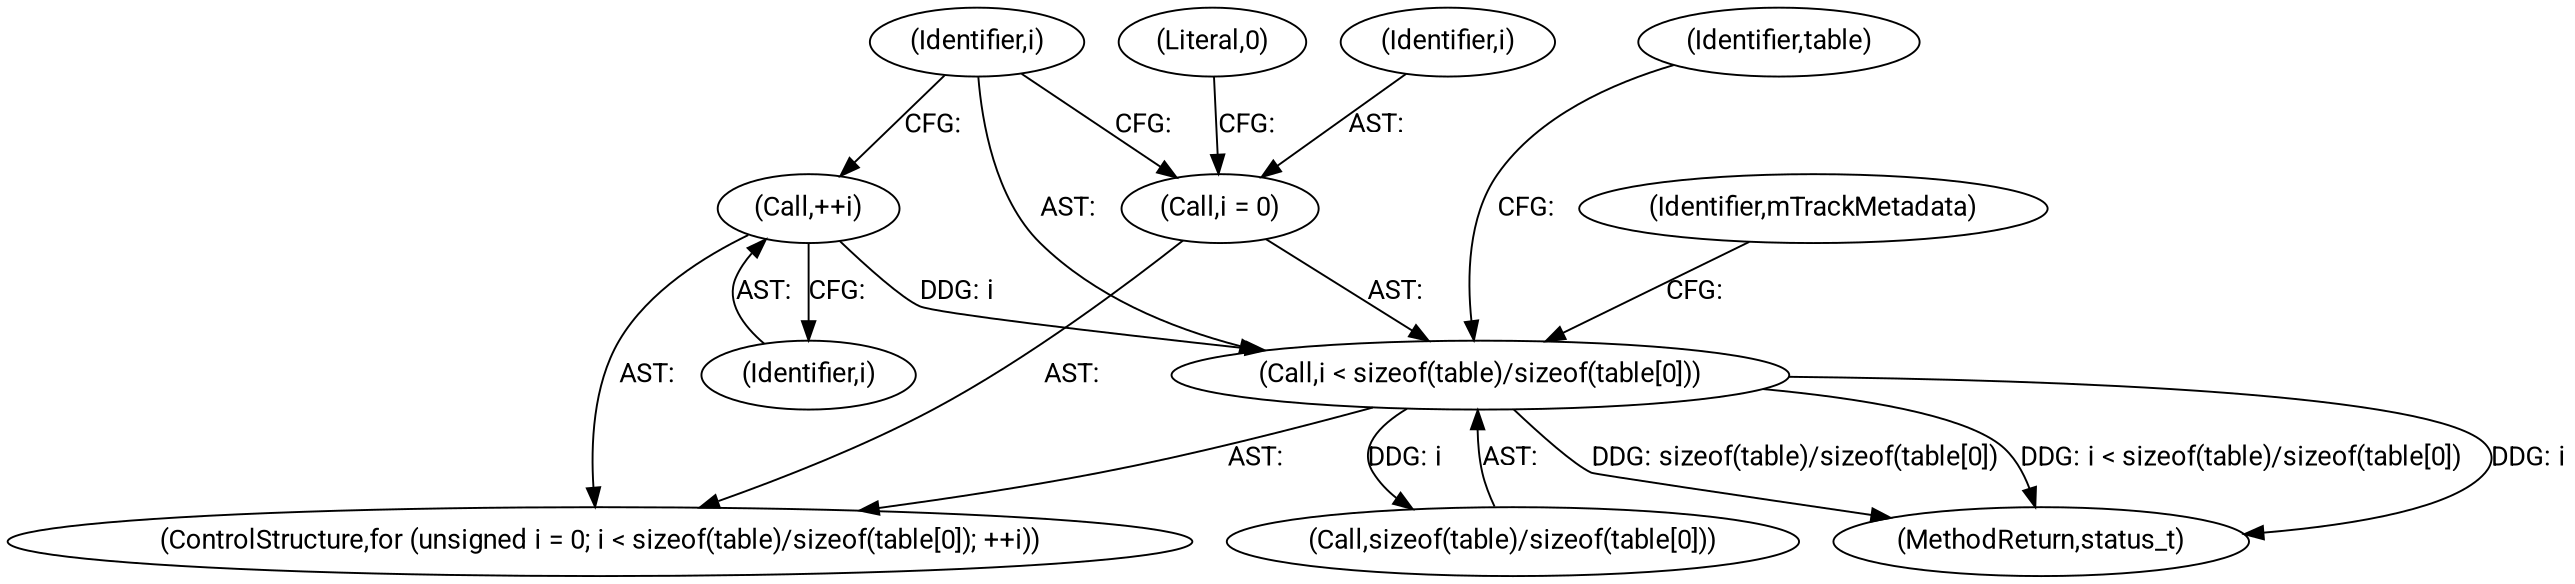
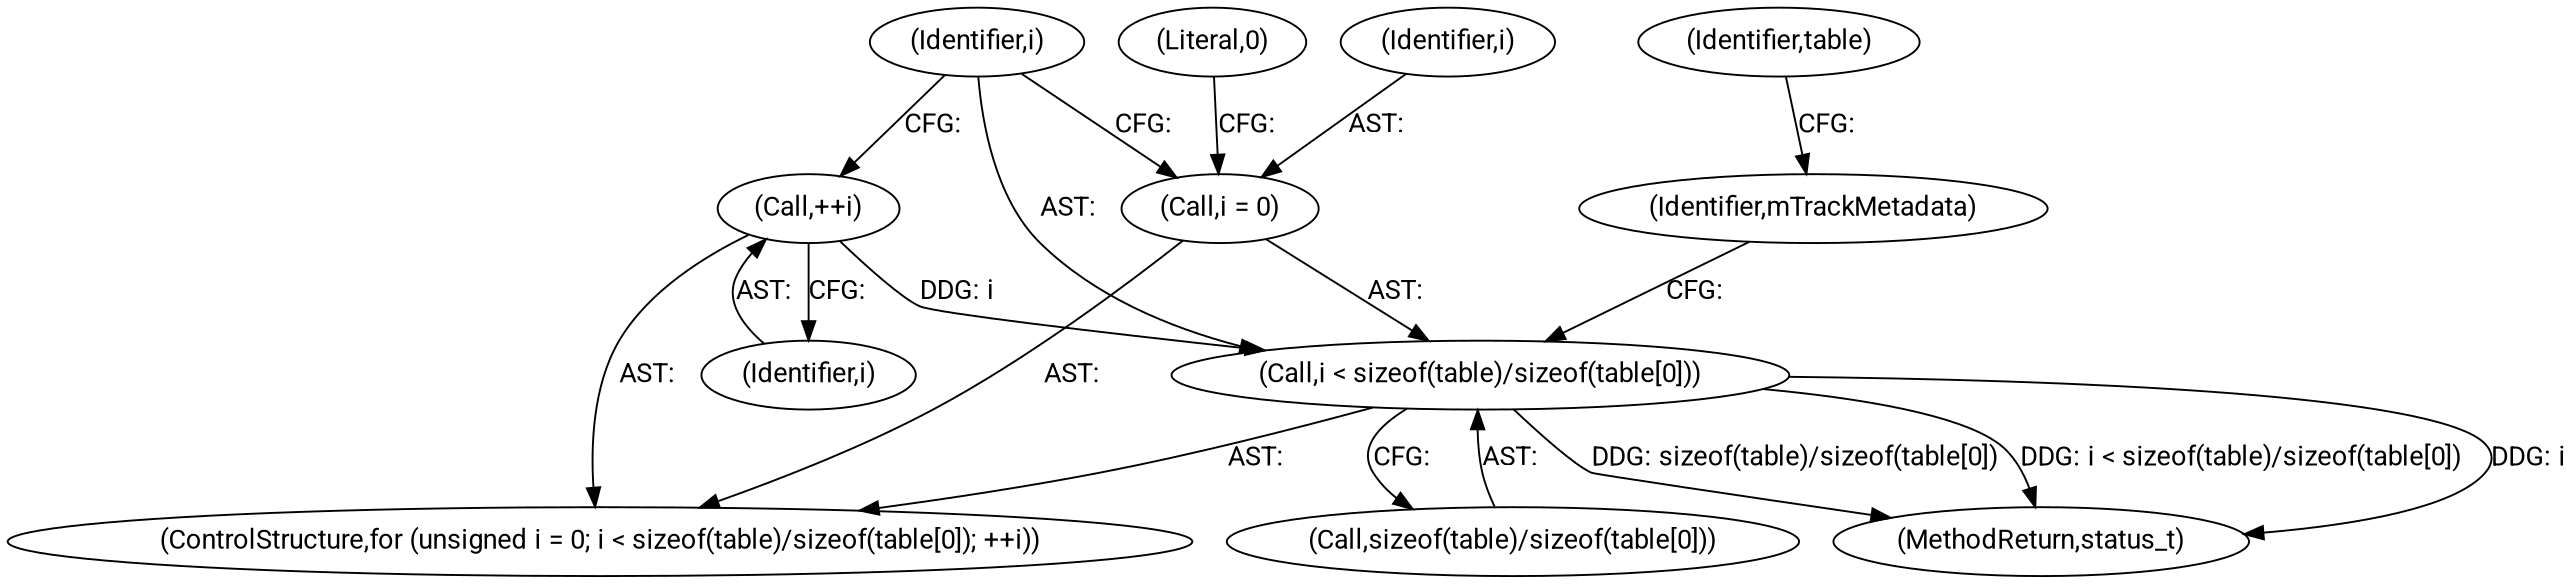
(1516, 152) -> (1794, 116)
(1406, 458) -> (1406, 458)
